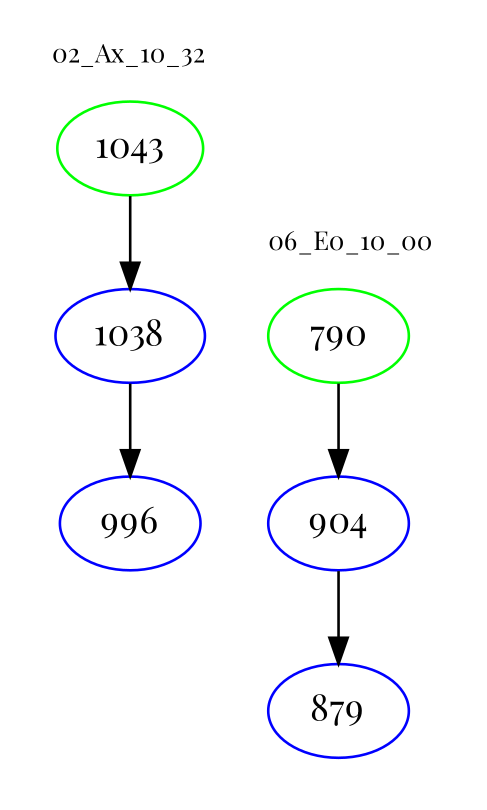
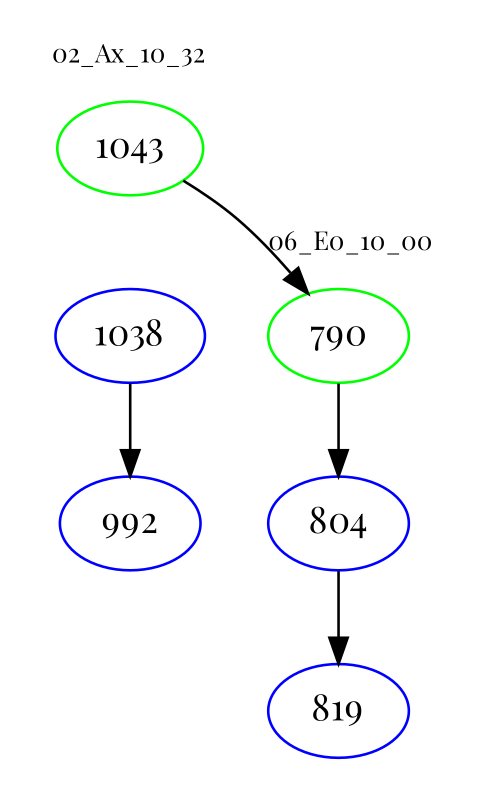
(130, 229) -> (264, 244)
(130, 523) -> (130, 523)
(339, 523) -> (339, 523)
(339, 711) -> (339, 711)
